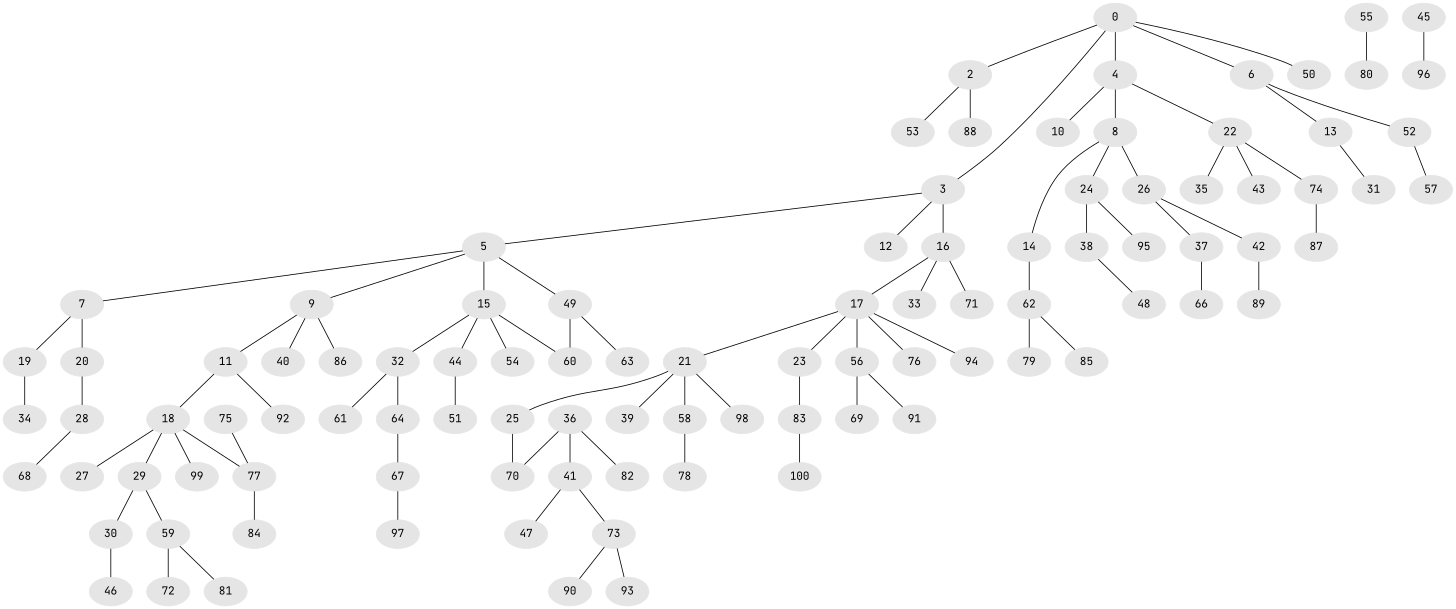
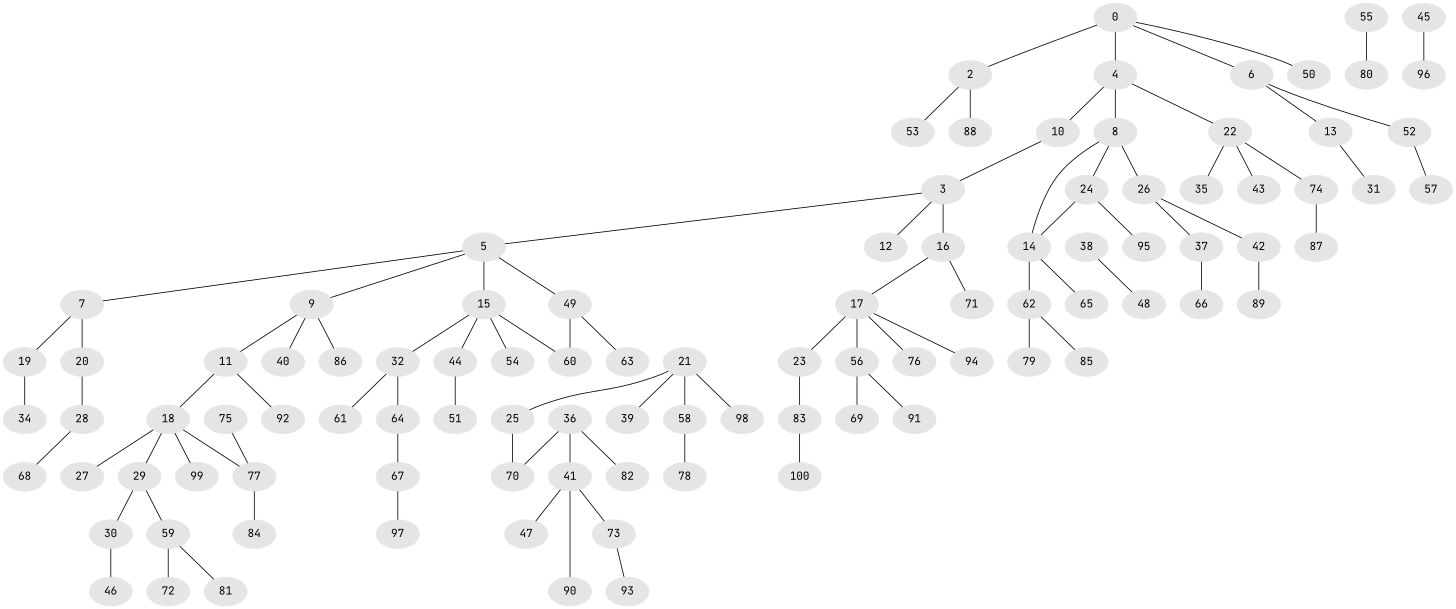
(1036, 110) -> (1001, 161)
(1087, 219) -> (1058, 218)
(914, 305) -> none
none -> (1087, 305)
(771, 333) -> none
(592, 563) -> (570, 534)
